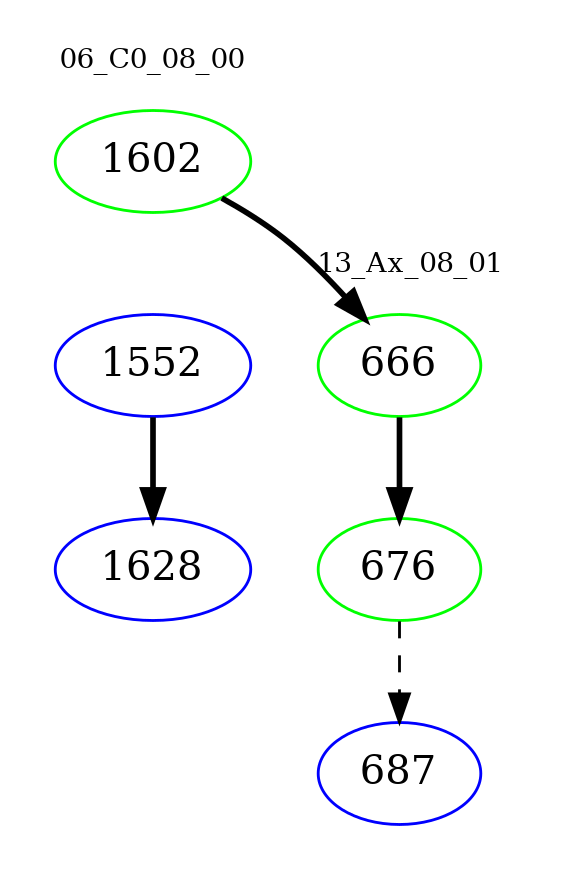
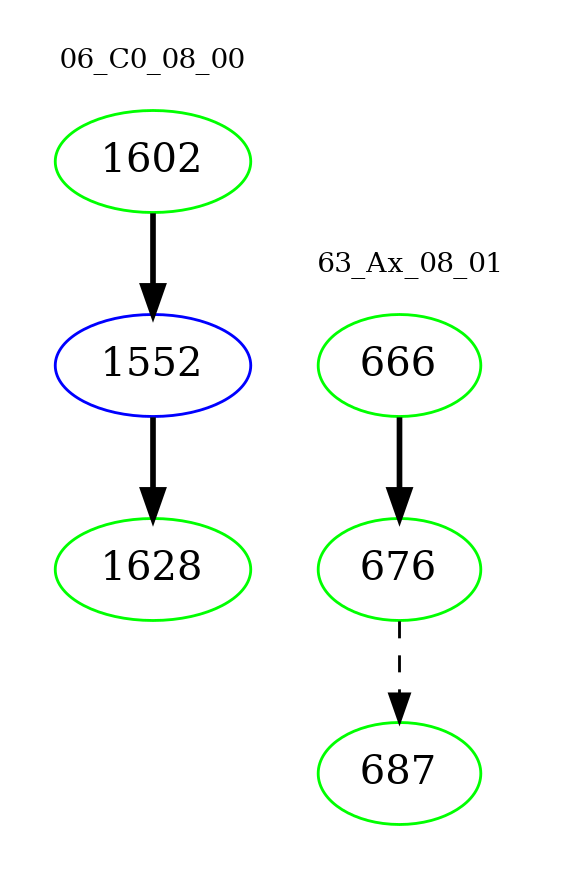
(312, 263) -> (153, 250)
(411, 265) -> (411, 265)
(153, 570) -> (153, 570)
(400, 774) -> (400, 774)
